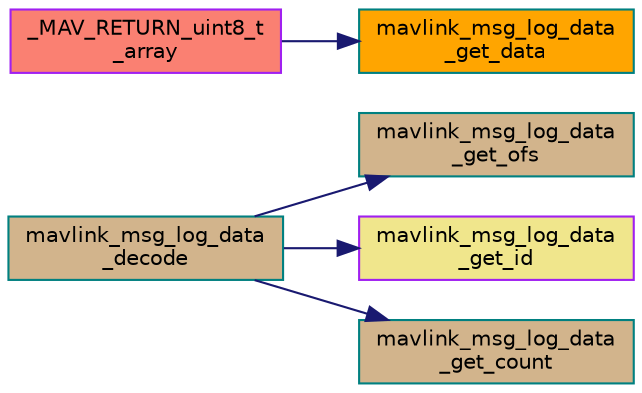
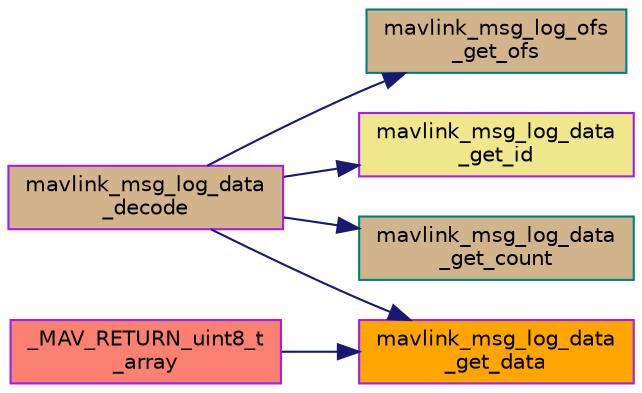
(496, 41) -> (496, 352)
(496, 145) -> (496, 41)
(146, 248) -> (146, 198)
none -> (300, 272)
